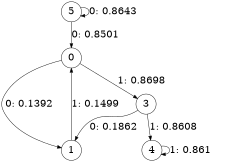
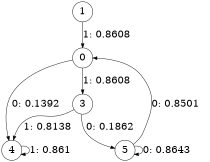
(146, 81) -> (111, 81)
(2, 102) -> (21, 83)
(100, 104) -> (111, 35)
(104, 117) -> (89, 136)
(178, 127) -> (52, 127)
